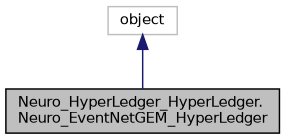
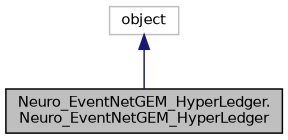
(143, 111) -> (144, 111)
